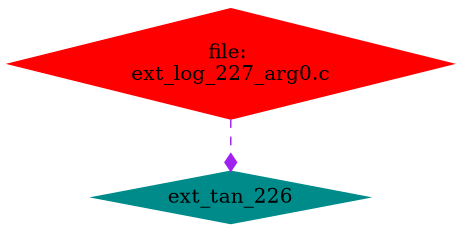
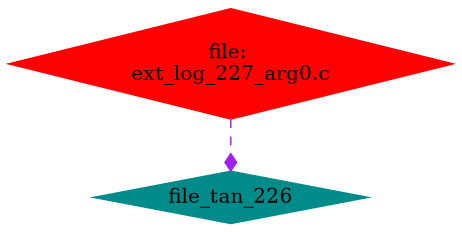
(231, 197) -> (231, 197)
